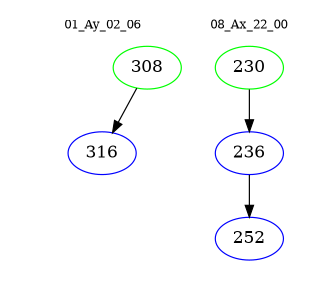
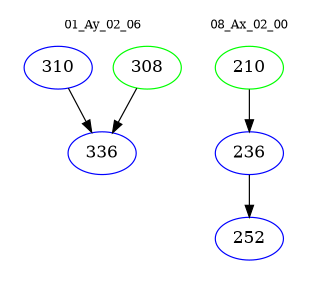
(249, 26) -> (249, 26)
none -> (58, 68)
(249, 68) -> (249, 68)
(102, 153) -> (102, 153)
